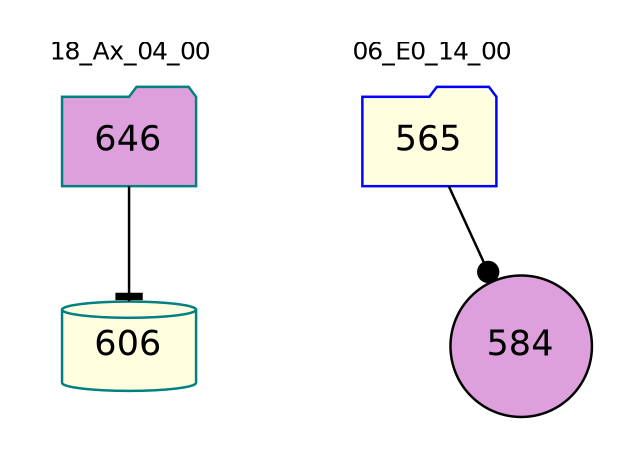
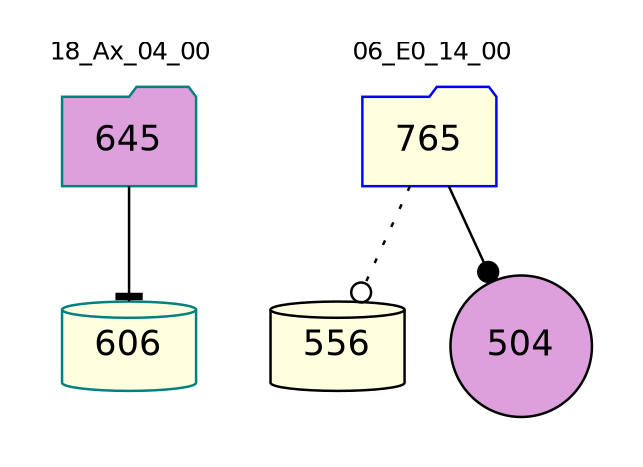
(129, 141) -> (129, 141)
(429, 141) -> (429, 141)
none -> (338, 346)
(521, 346) -> (521, 346)
